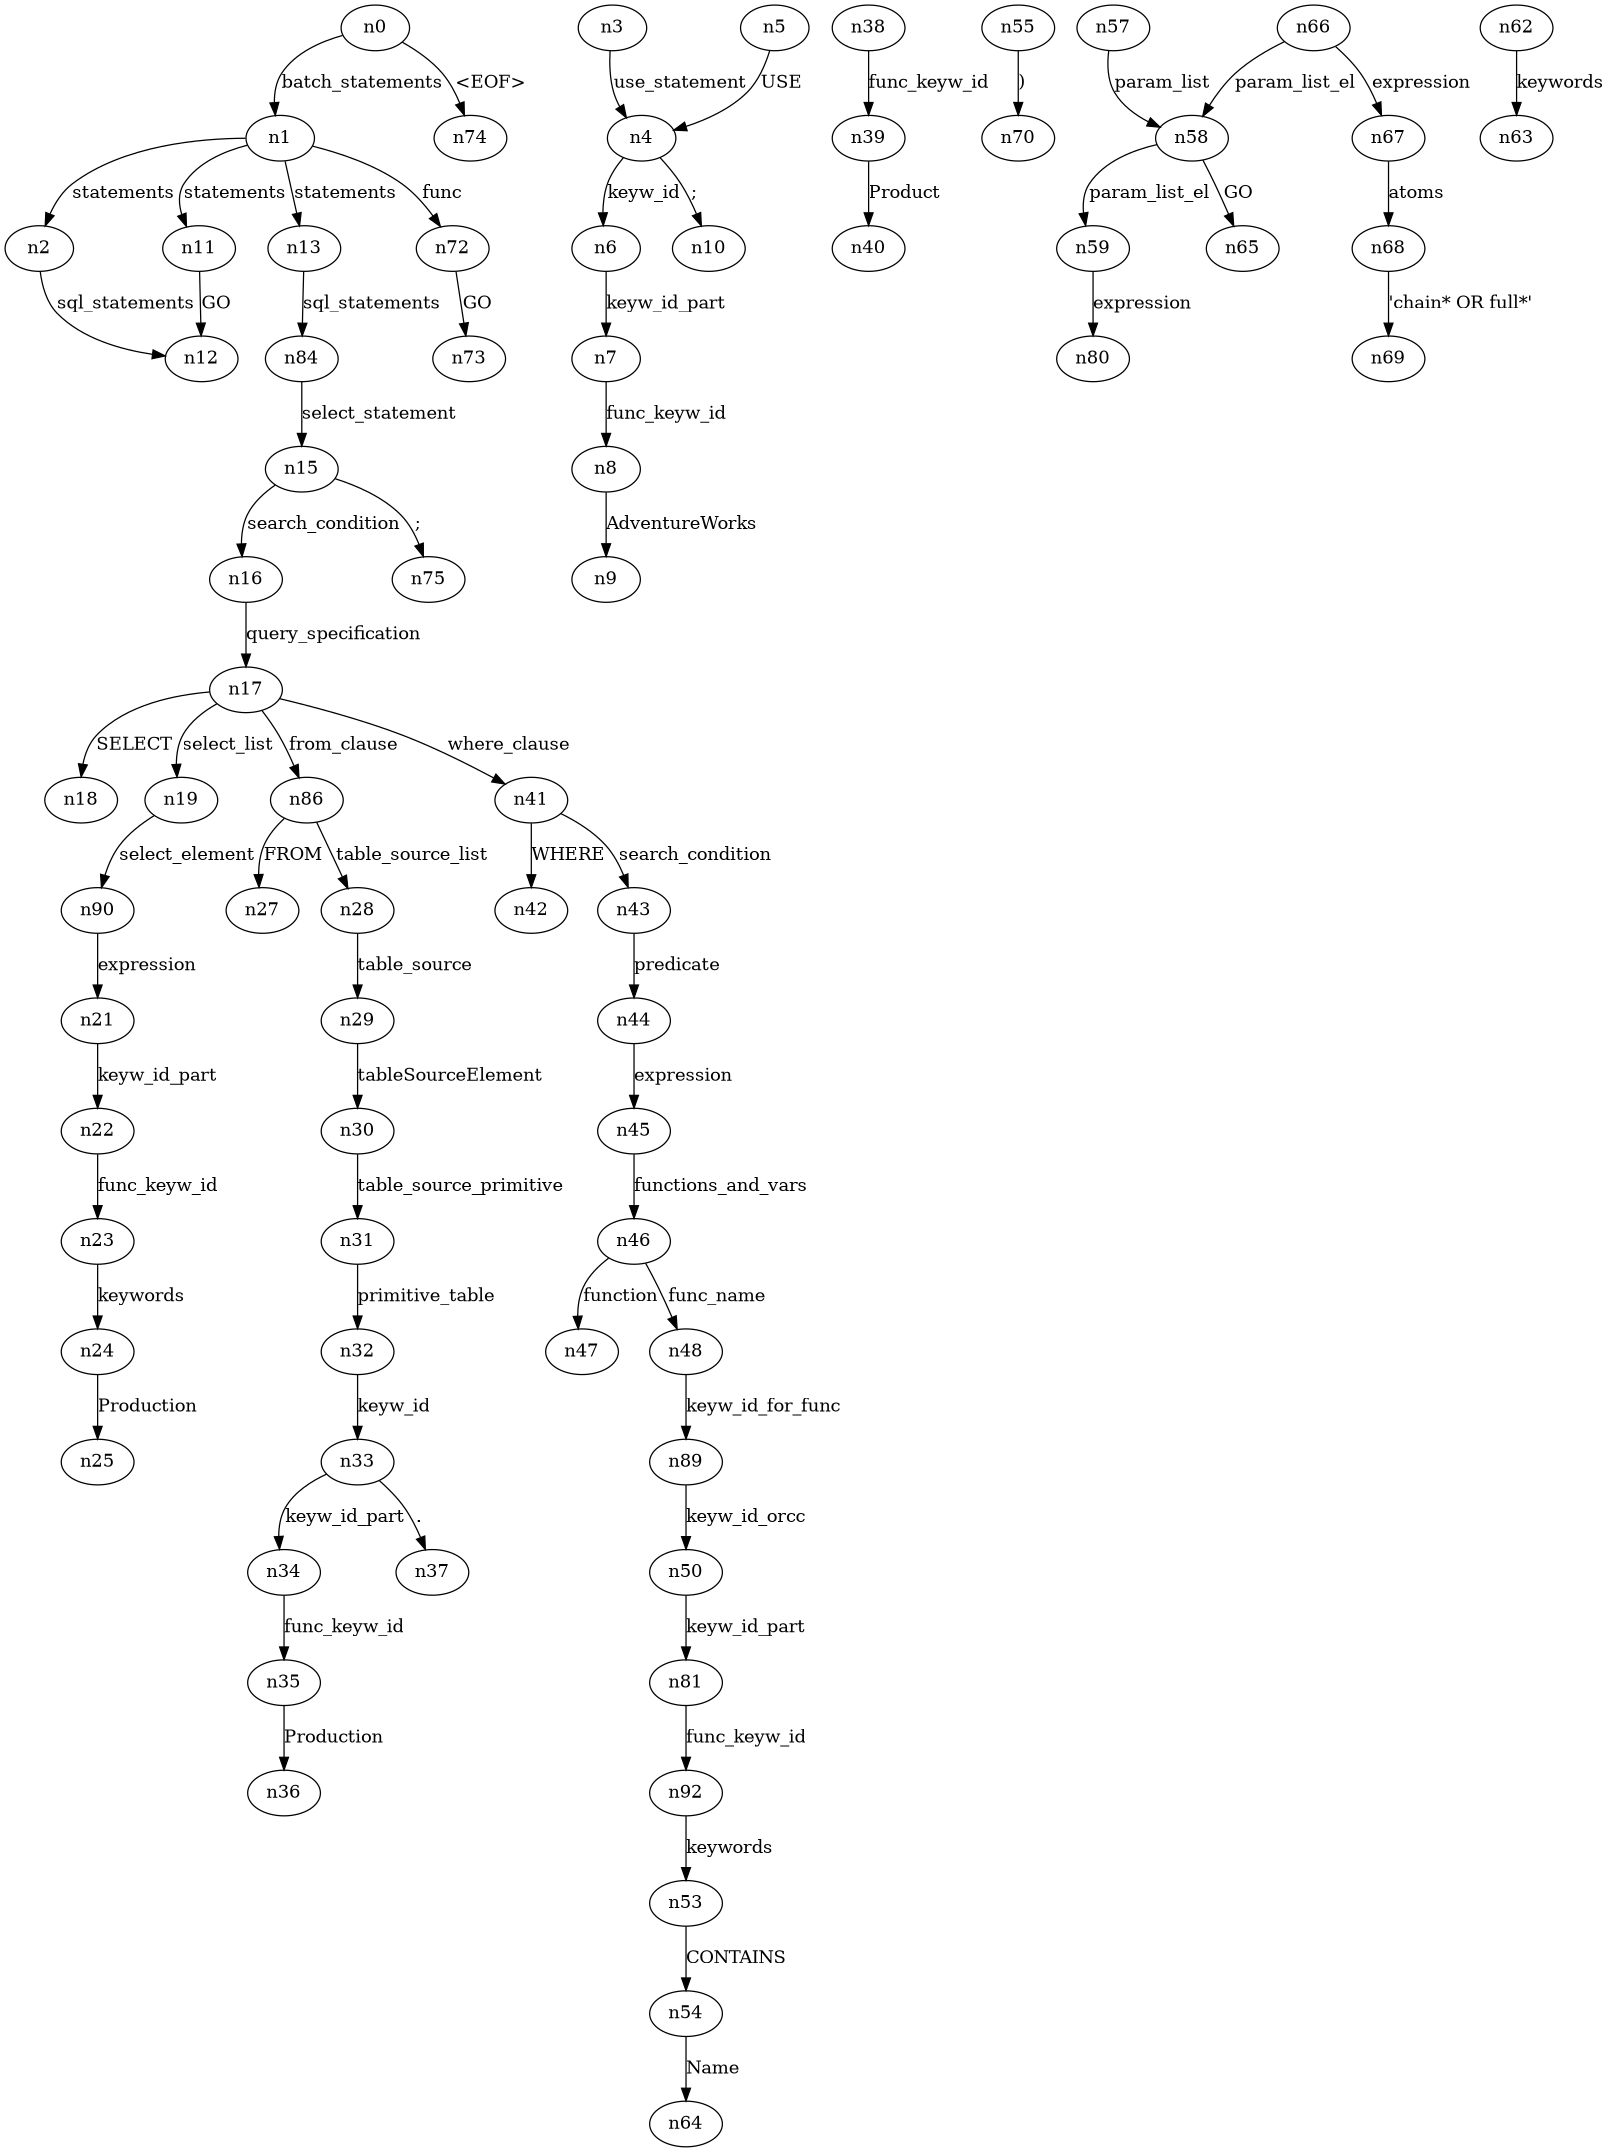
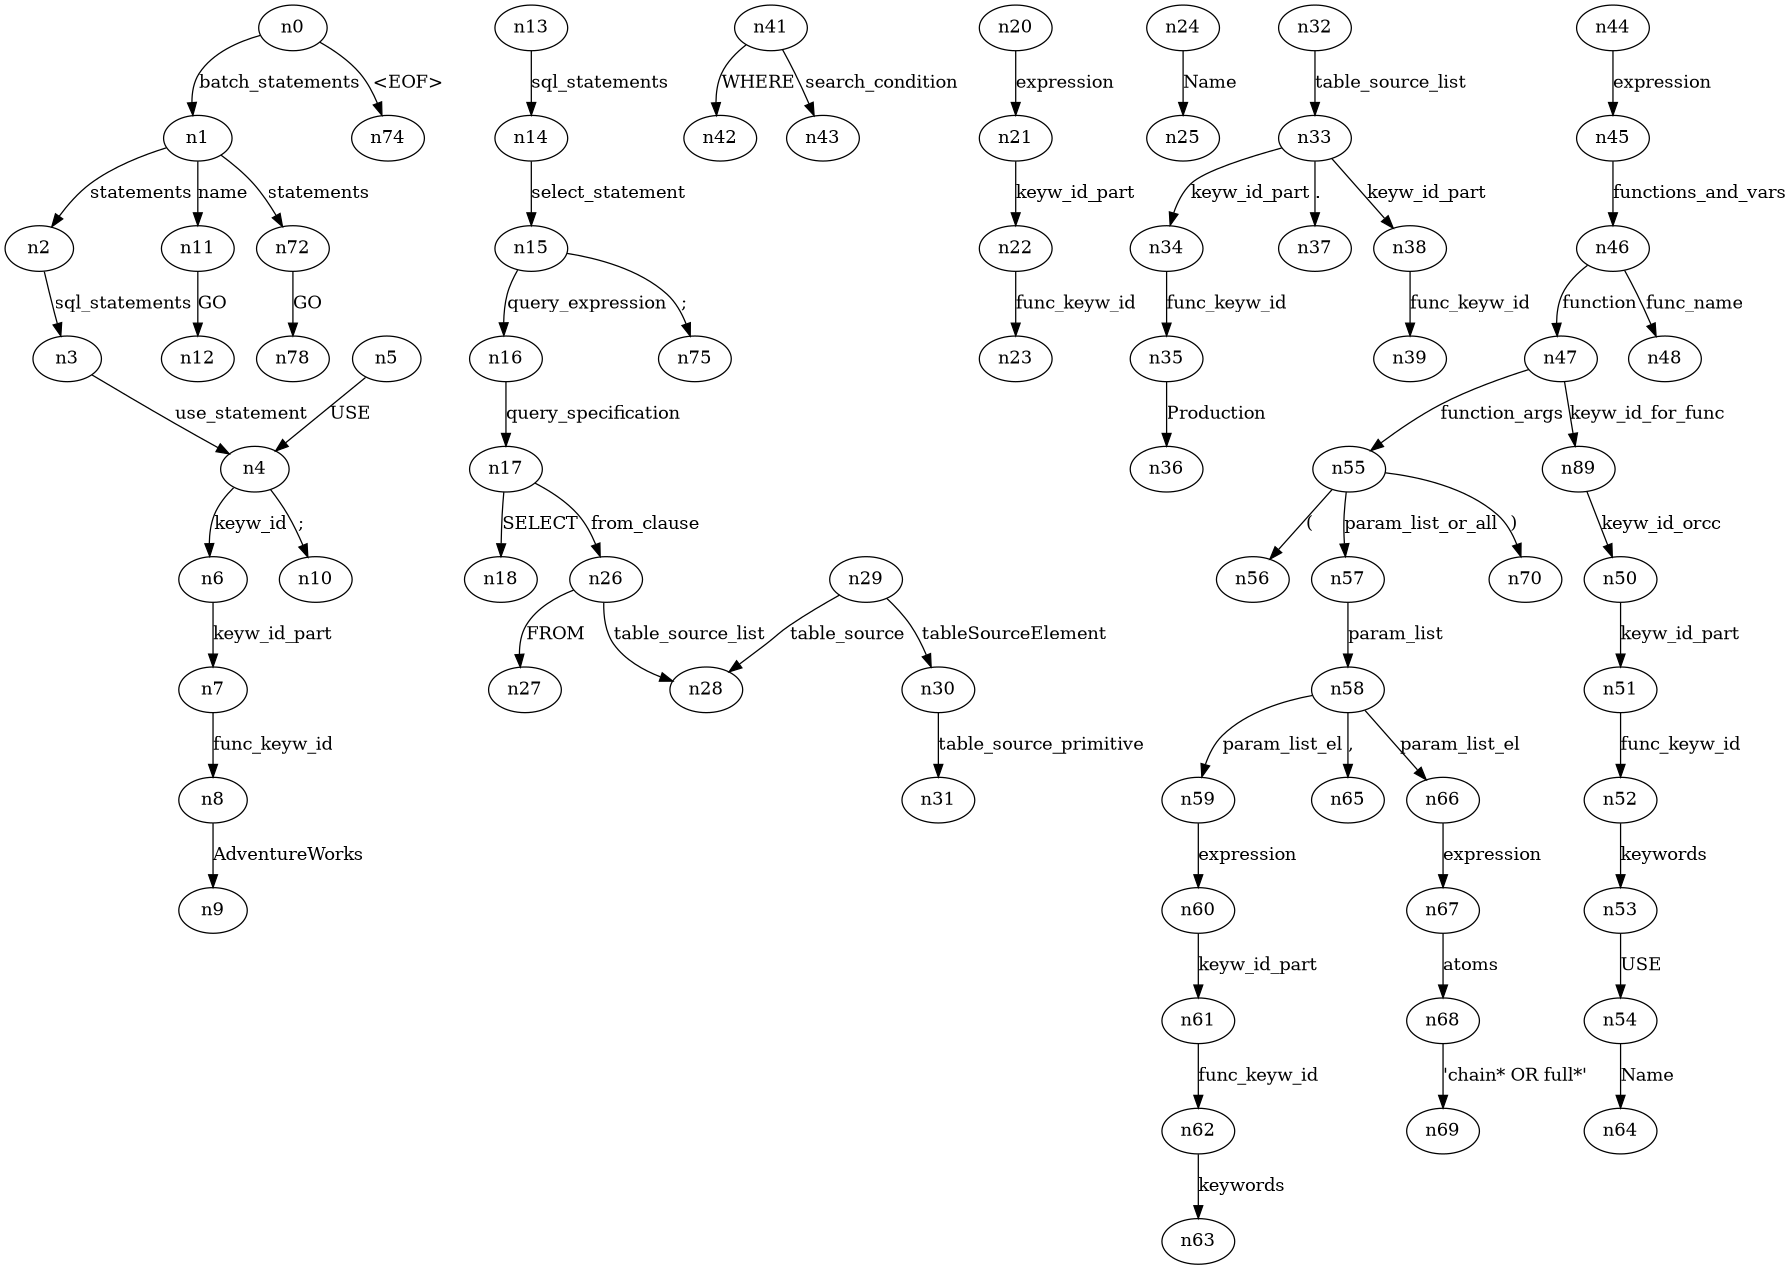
(1242, 68) -> (1391, 740)
(291, 187) -> none
none -> (1358, 189)
(235, 193) -> (223, 193)
(442, 193) -> (319, 193)
(1238, 193) -> (1351, 745)
(869, 249) -> none
(81, 331) -> (51, 298)
(302, 359) -> (531, 138)
(469, 359) -> (293, 359)
(1093, 359) -> (1198, 910)
none -> (1451, 399)
none -> (1344, 518)
(324, 524) -> (587, 304)
none -> (1253, 580)
(390, 730) -> none
(181, 800) -> none
(307, 800) -> (606, 580)
(98, 910) -> (1016, 28)
(358, 959) -> (788, 627)
(634, 959) -> none
none -> (1198, 1021)
(98, 1290) -> none
(358, 1290) -> none
(686, 1401) -> (1569, 408)
(148, 1407) -> (1210, 83)
(394, 1407) -> (1391, 83)
(686, 1683) -> (1621, 690)
(686, 1793) -> (1621, 800)
(736, 1959) -> (1641, 966)
